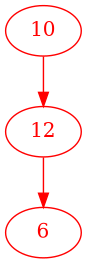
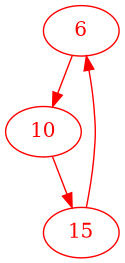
none -> (65, 74)
(43, 132) -> (81, 233)
